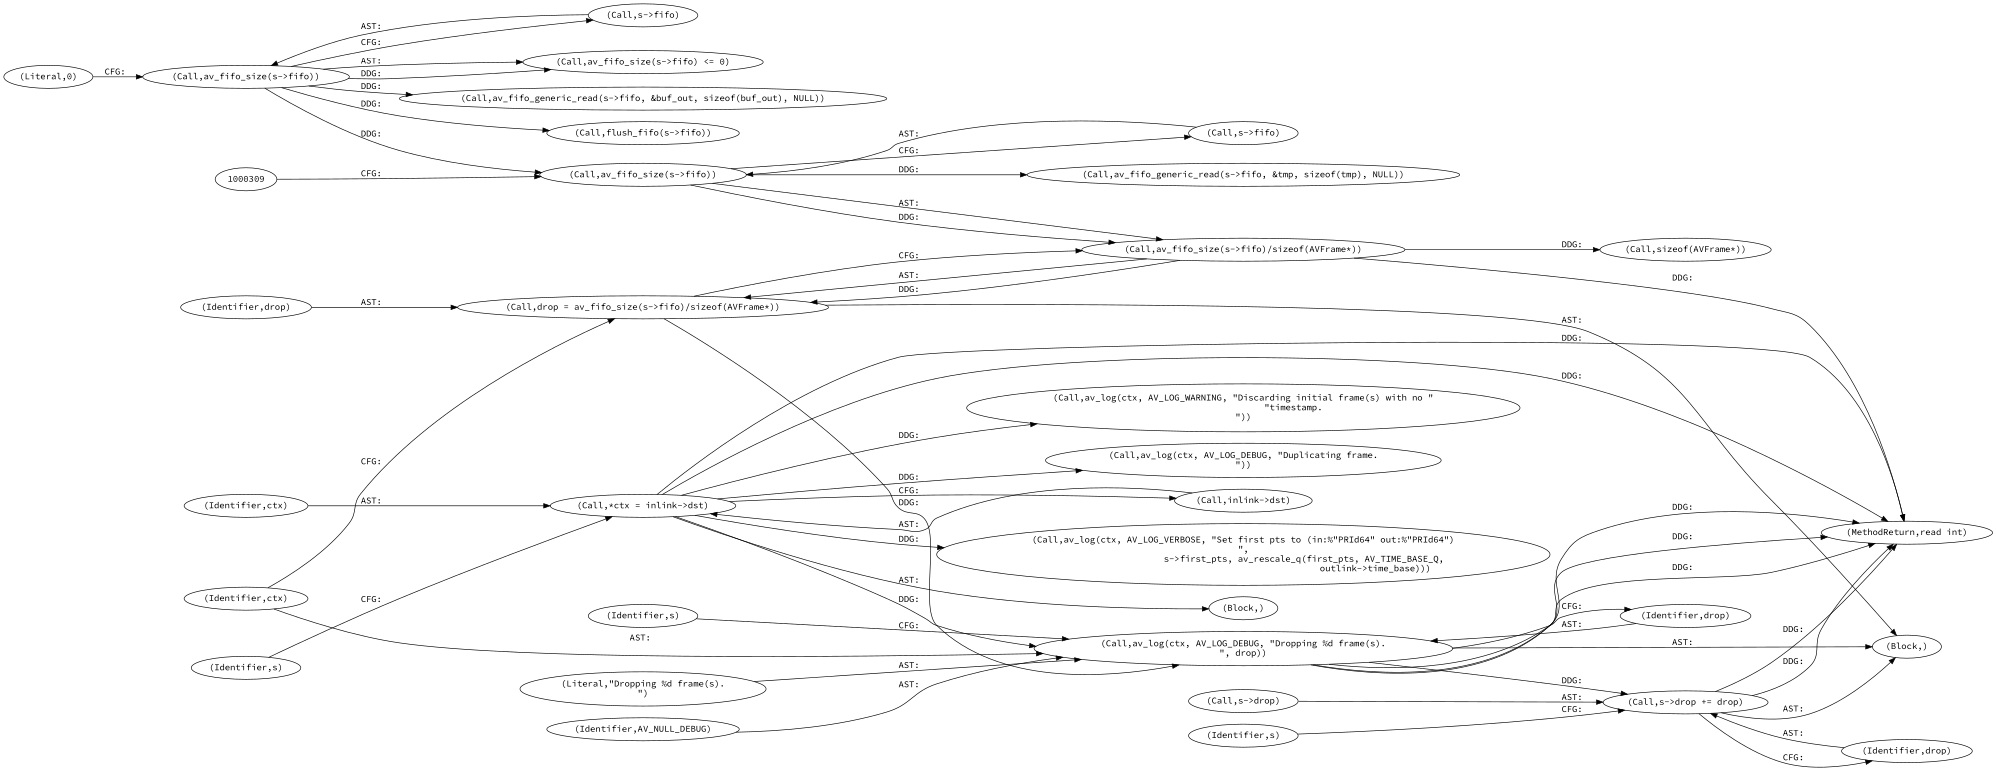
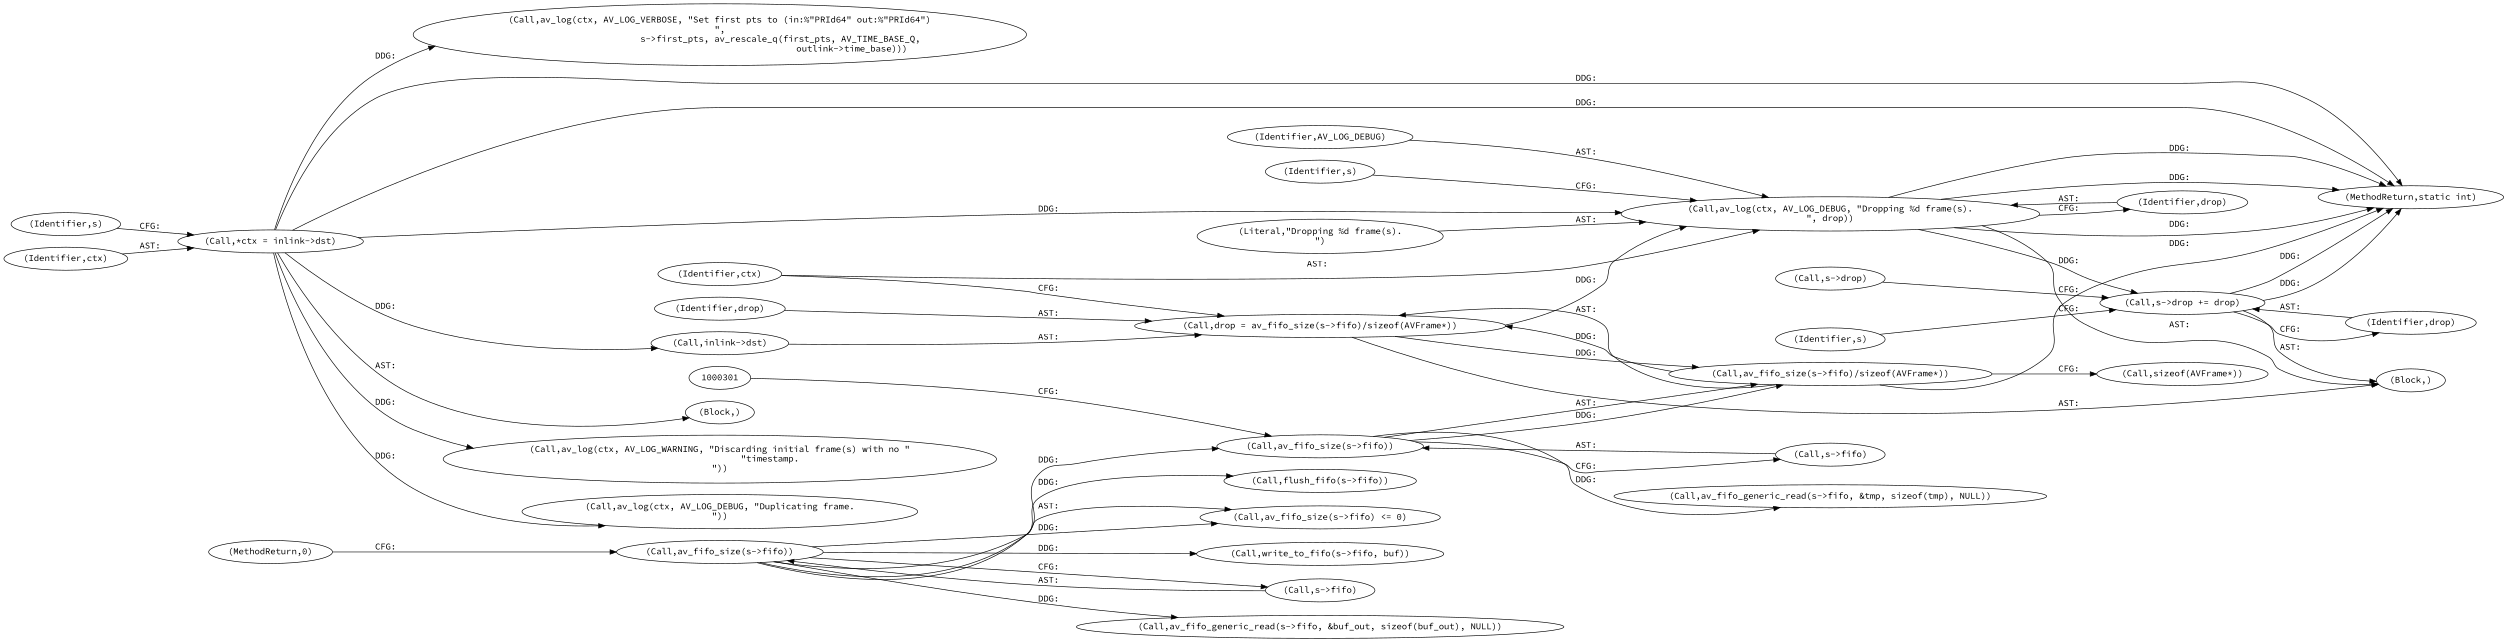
(48, 77) -> (271, 552)
(246, 179) -> (720, 378)
(1575, 245) -> (2072, 369)
(912, 256) -> (1589, 353)
(912, 491) -> (388, 306)
(952, 512) -> (992, 344)
(1907, 533) -> (2411, 197)
none -> (1320, 554)
(1575, 698) -> (2072, 290)
(643, 729) -> (1320, 137)
